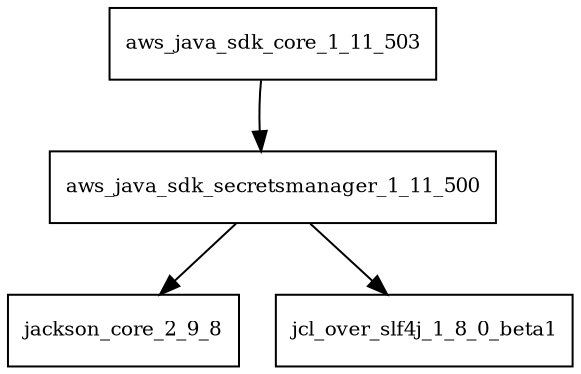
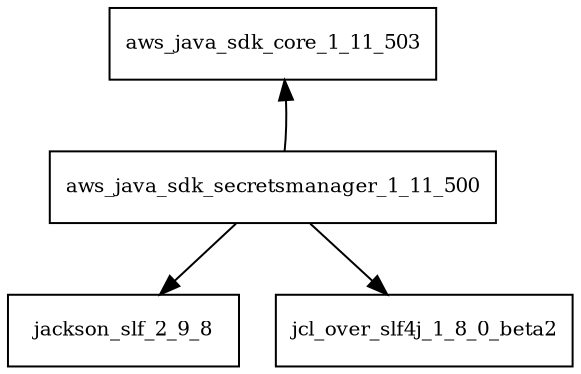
(260, 106) -> (286, 126)
(123, 331) -> (123, 331)
(424, 331) -> (424, 331)
